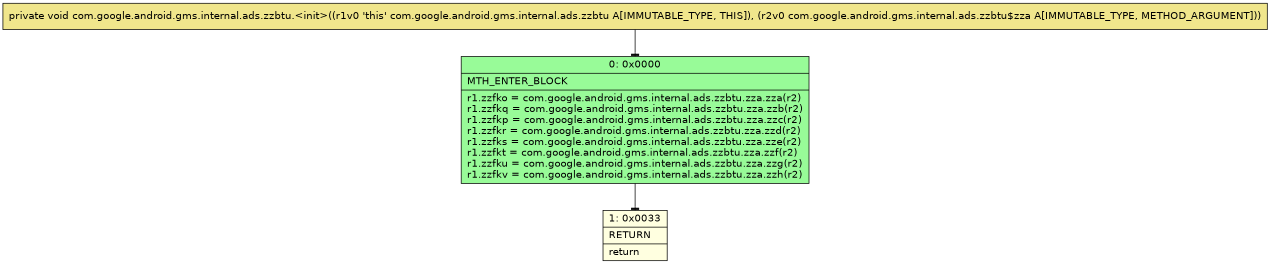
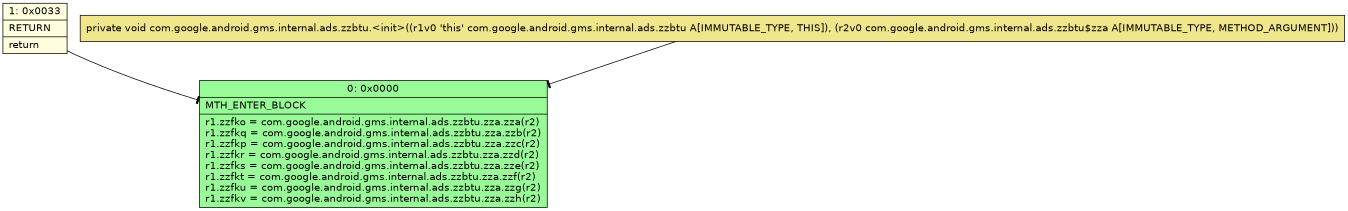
(635, 195) -> (130, 77)
